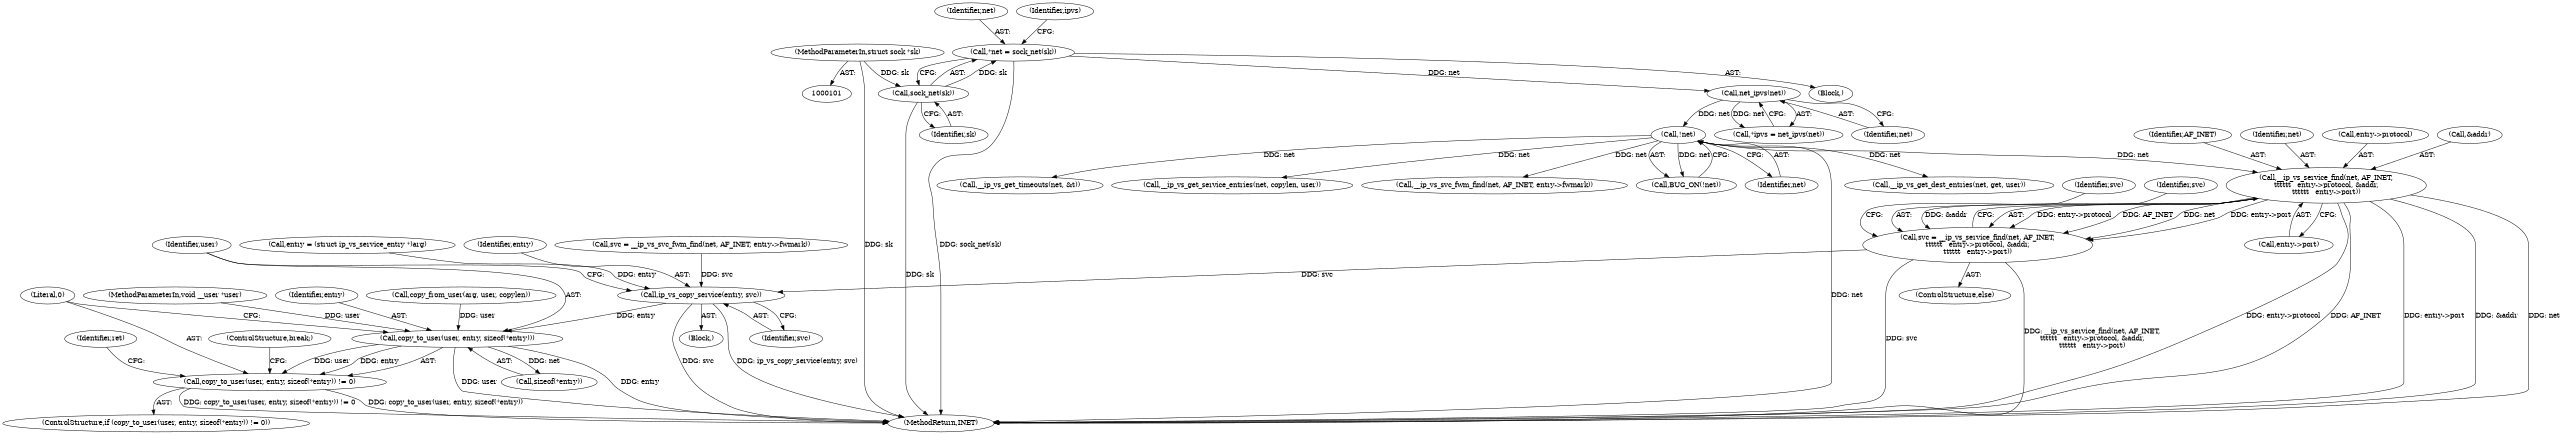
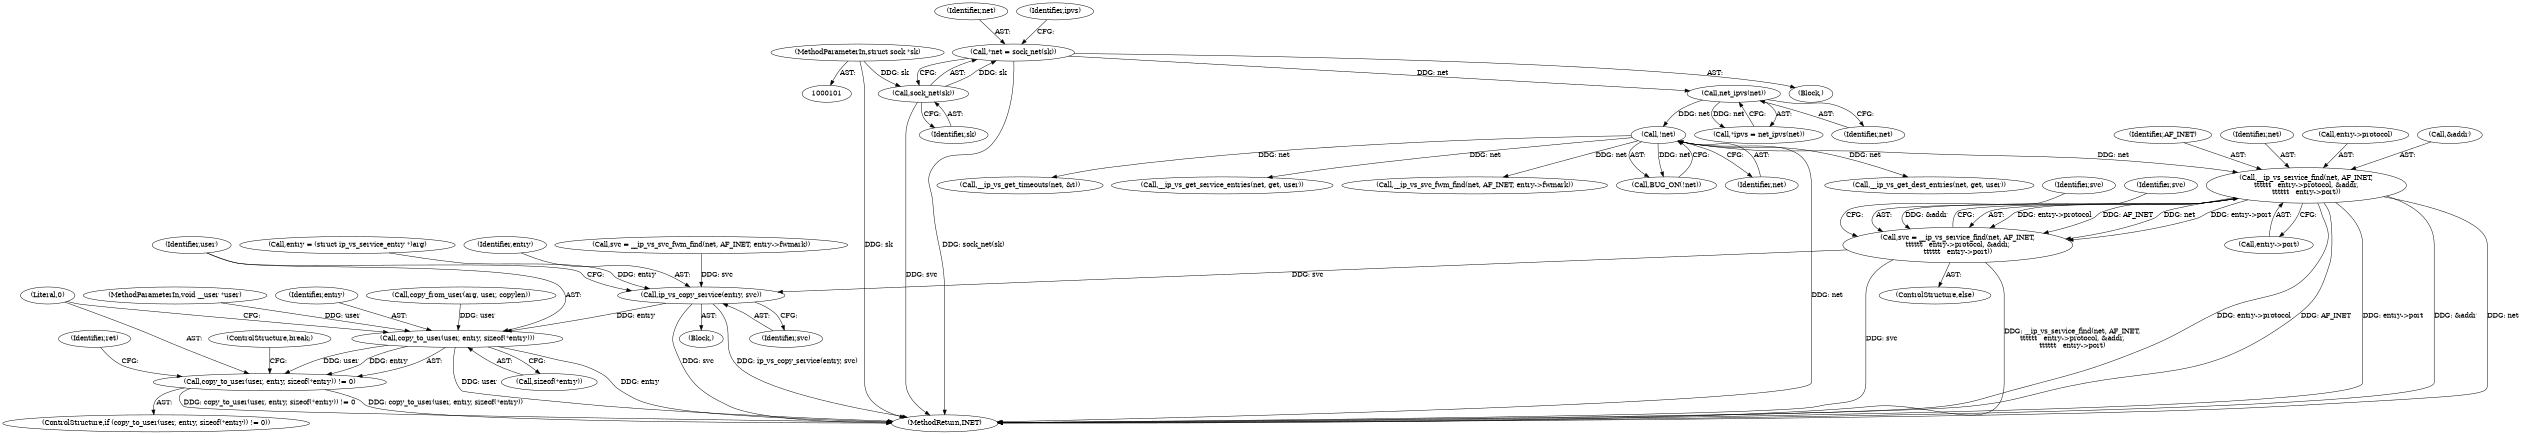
(1232, 185) -> (1222, 185)
(920, 275) -> (922, 275)
(544, 362) -> (538, 362)
